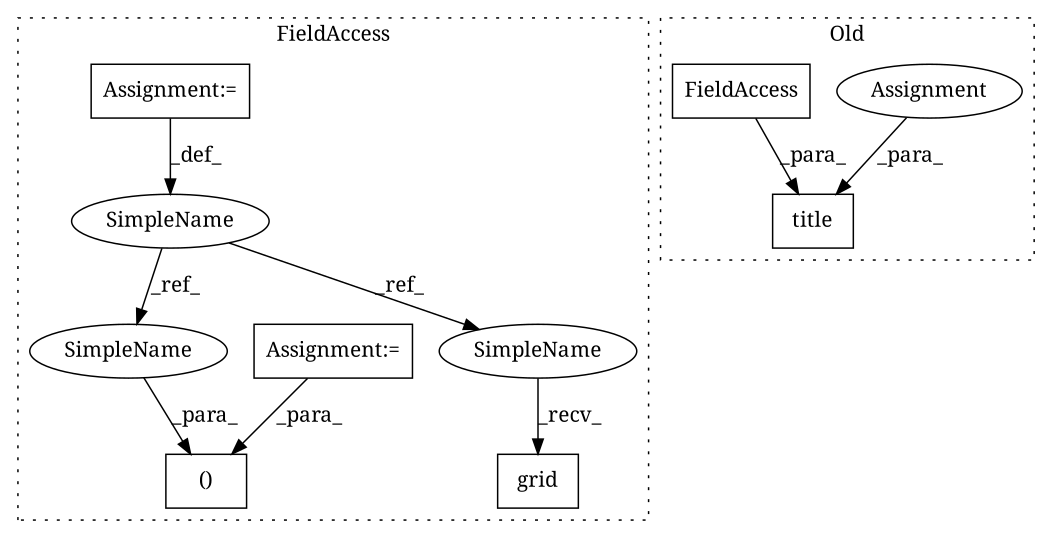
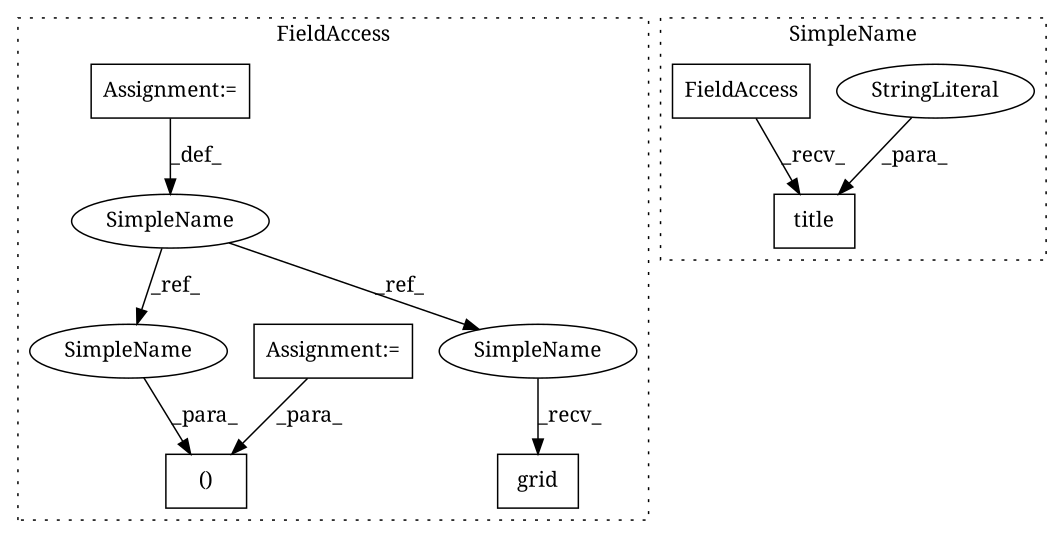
(847, 35) -> (853, 35)
(930, 91) -> (936, 91)
(814, 156) -> (814, 156)
